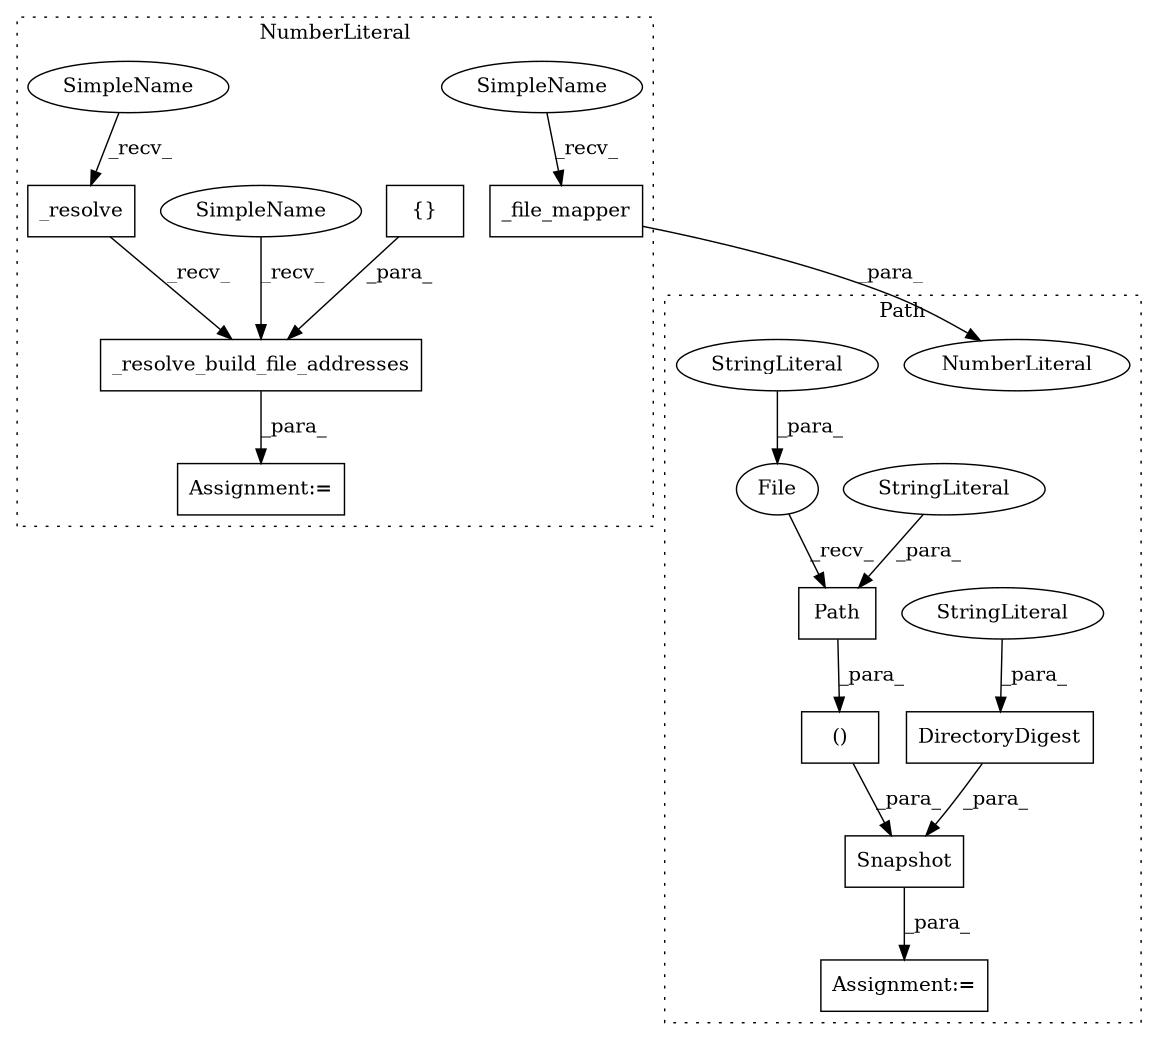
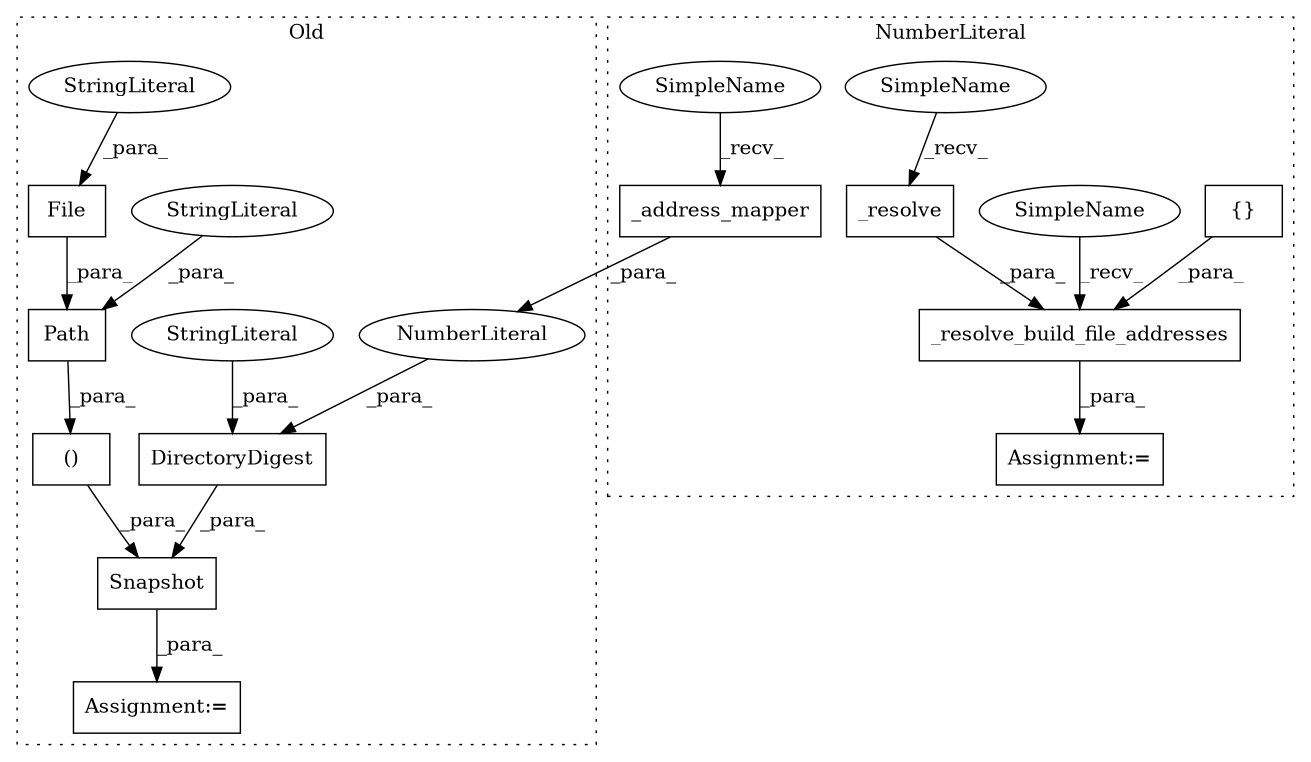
(566, 211) -> (720, 211)
(199, 273) -> (1033, 273)
(903, 312) -> (307, 34)
none -> (361, 393)
(777, 489) -> (67, 211)
(842, 551) -> (100, 273)
